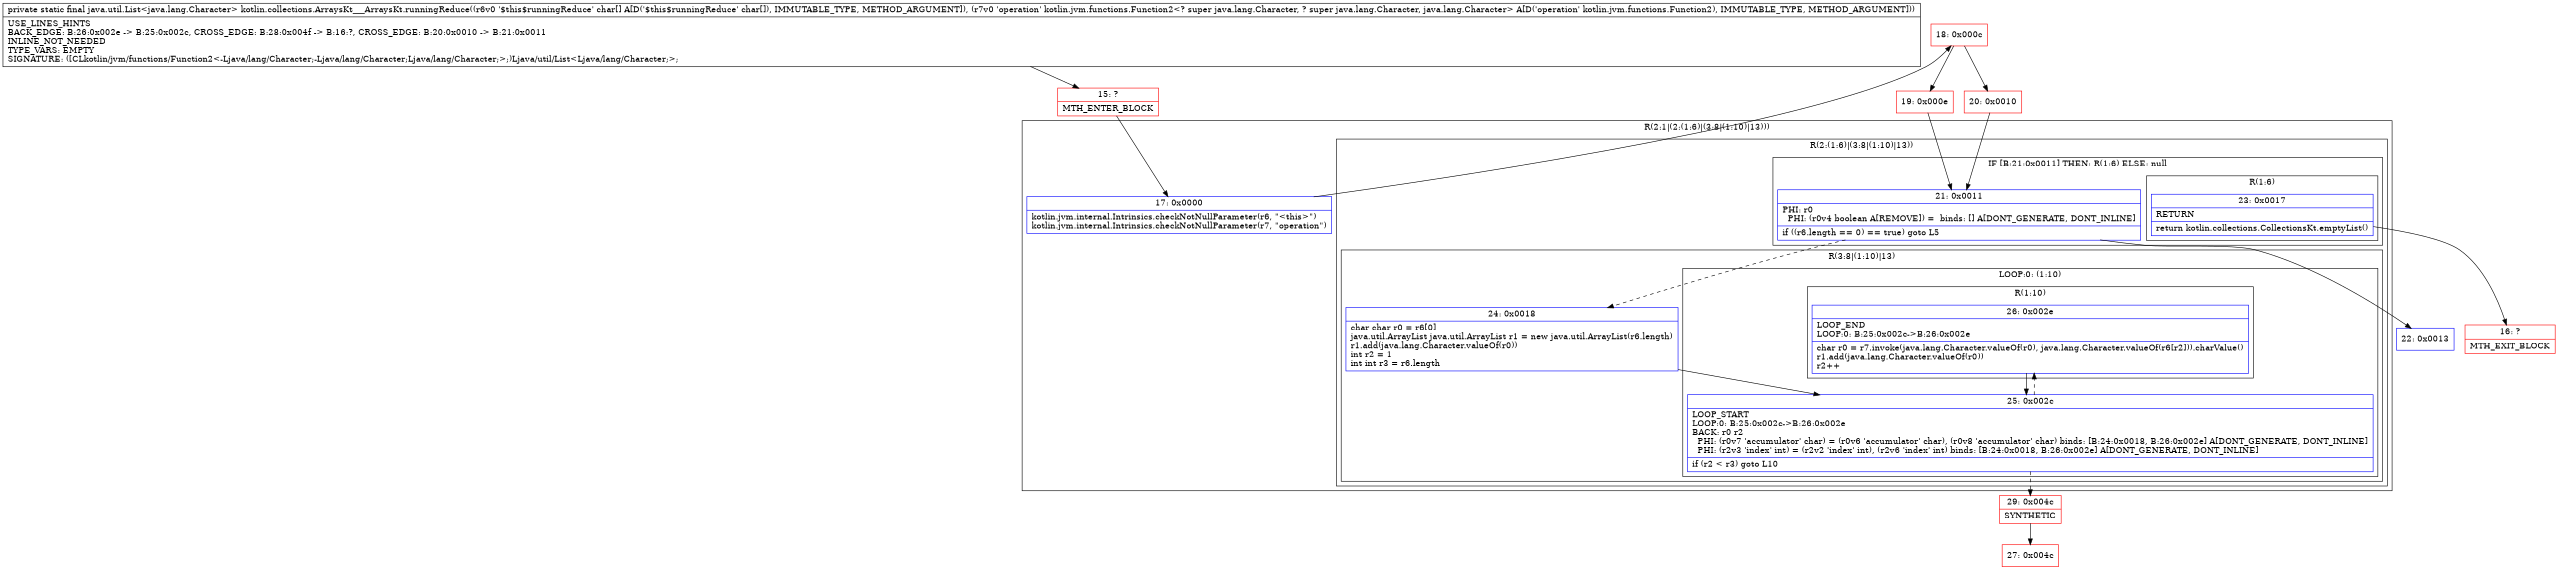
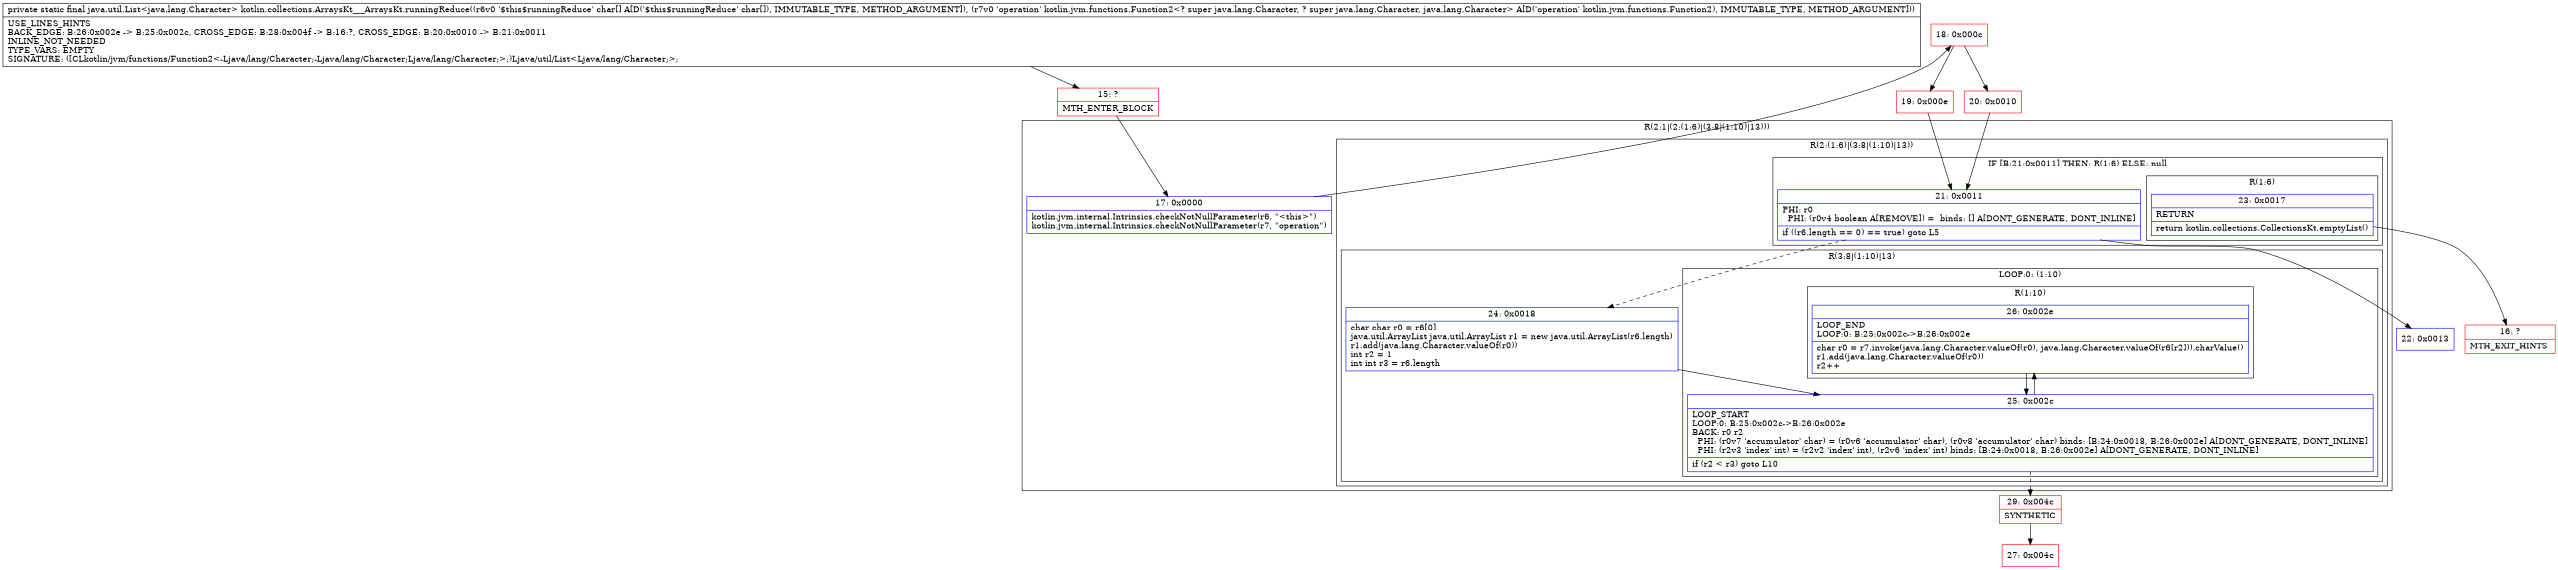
(2510, 346) -> (2509, 346)
(2034, 387) -> (2034, 387)
